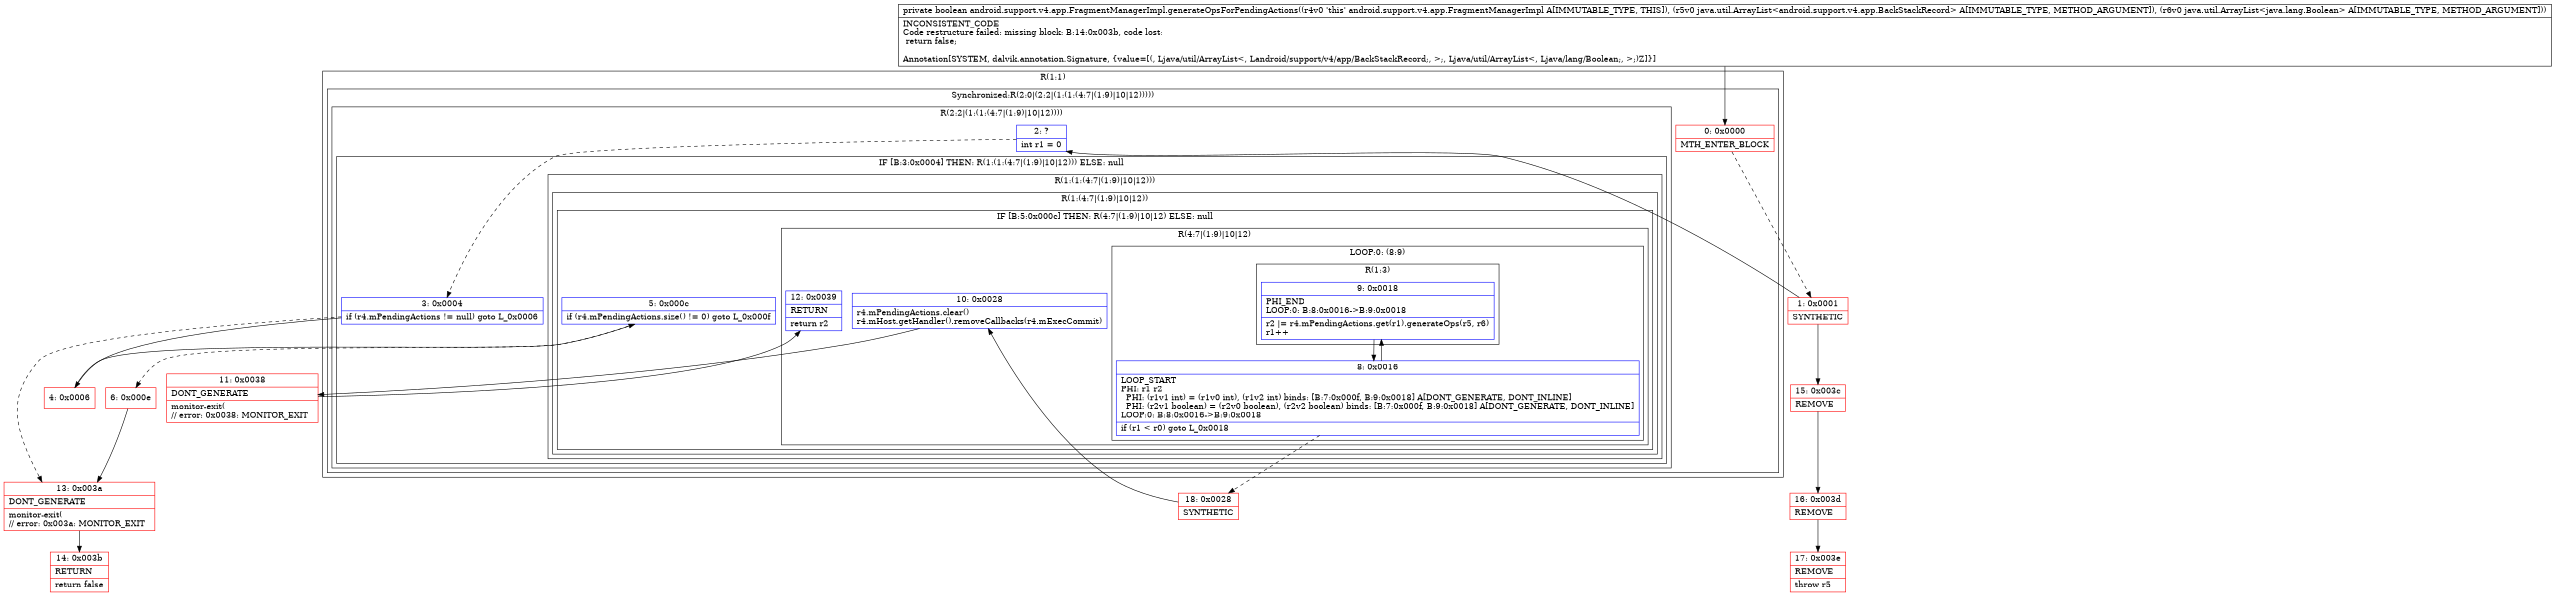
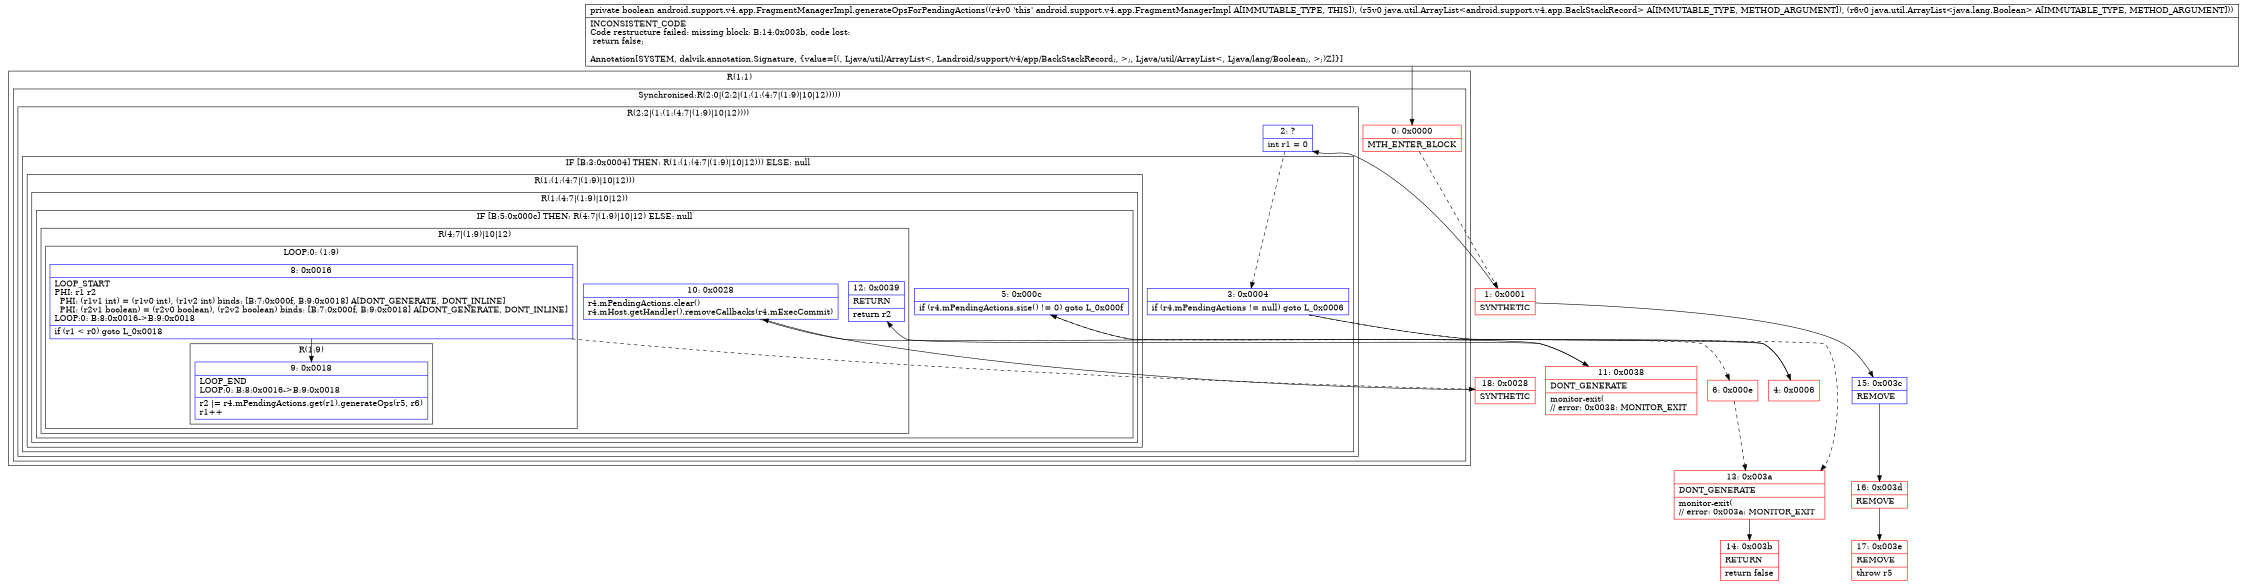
(1378, 253) -> (311, 253)
(1378, 271) -> (311, 350)
(1286, 302) -> (223, 382)
(1374, 348) -> none
(1818, 398) -> (1880, 391)
(116, 443) -> (1740, 433)
